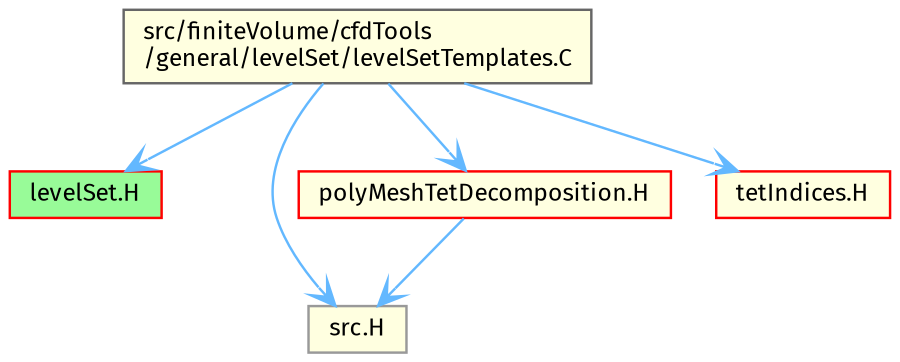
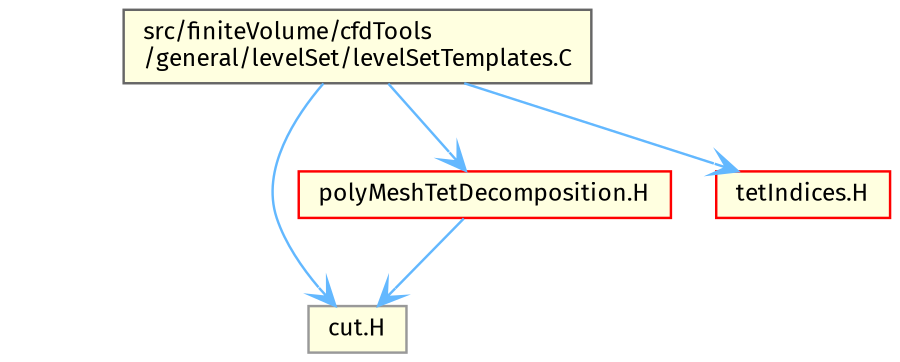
(86, 195) -> none
(357, 329) -> (357, 329)
